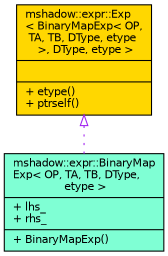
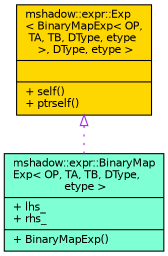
(50, 92) -> (45, 92)
